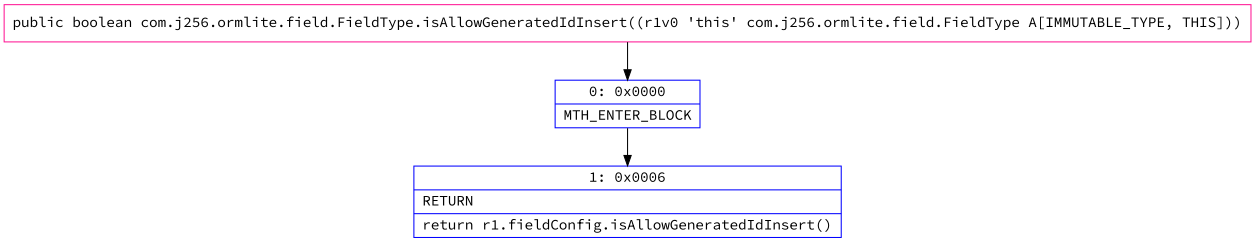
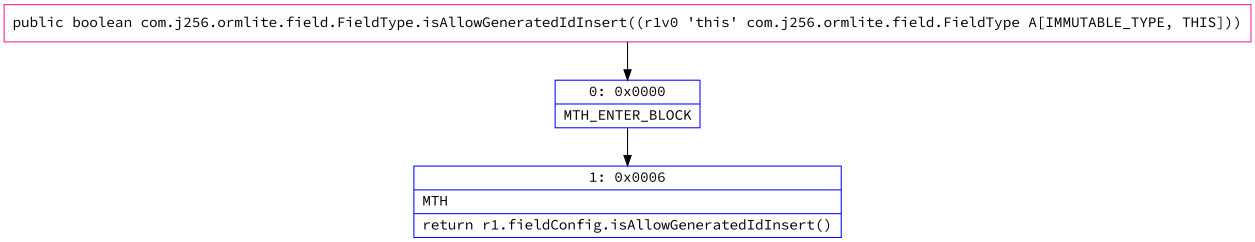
(448, 201) -> (435, 201)
